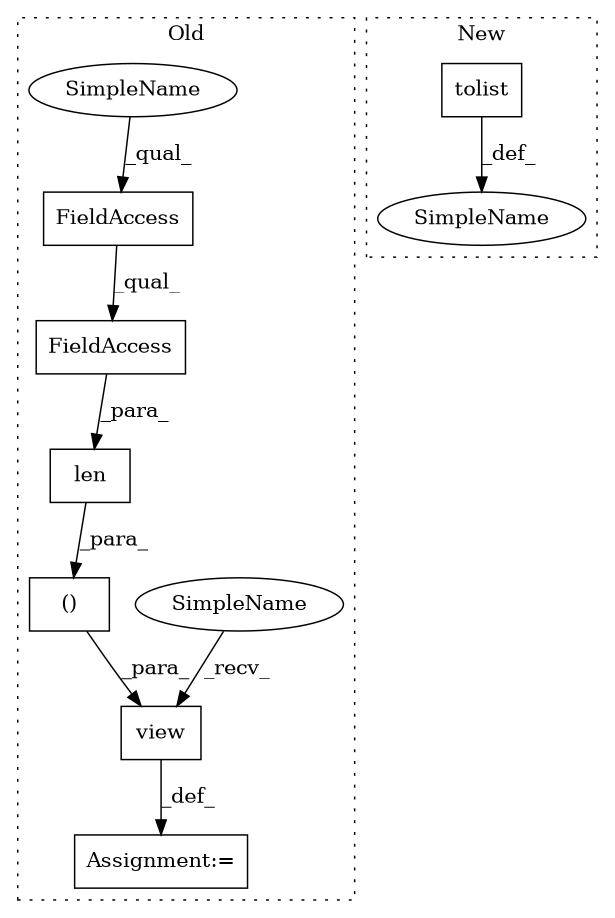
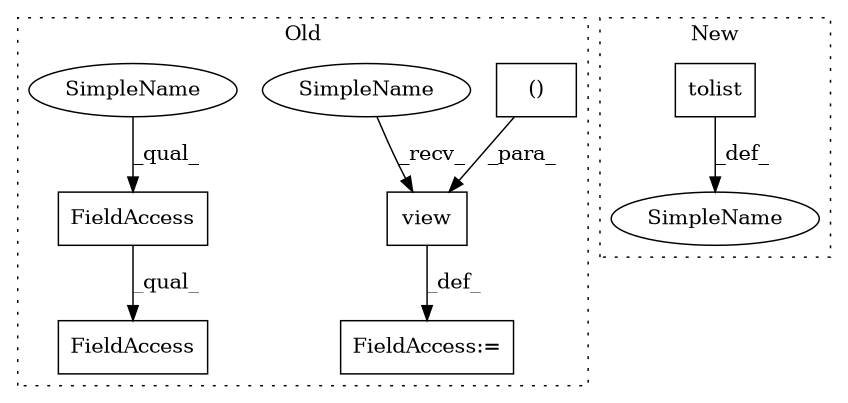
(90, 476) -> none
(161, 862) -> (427, 347)
